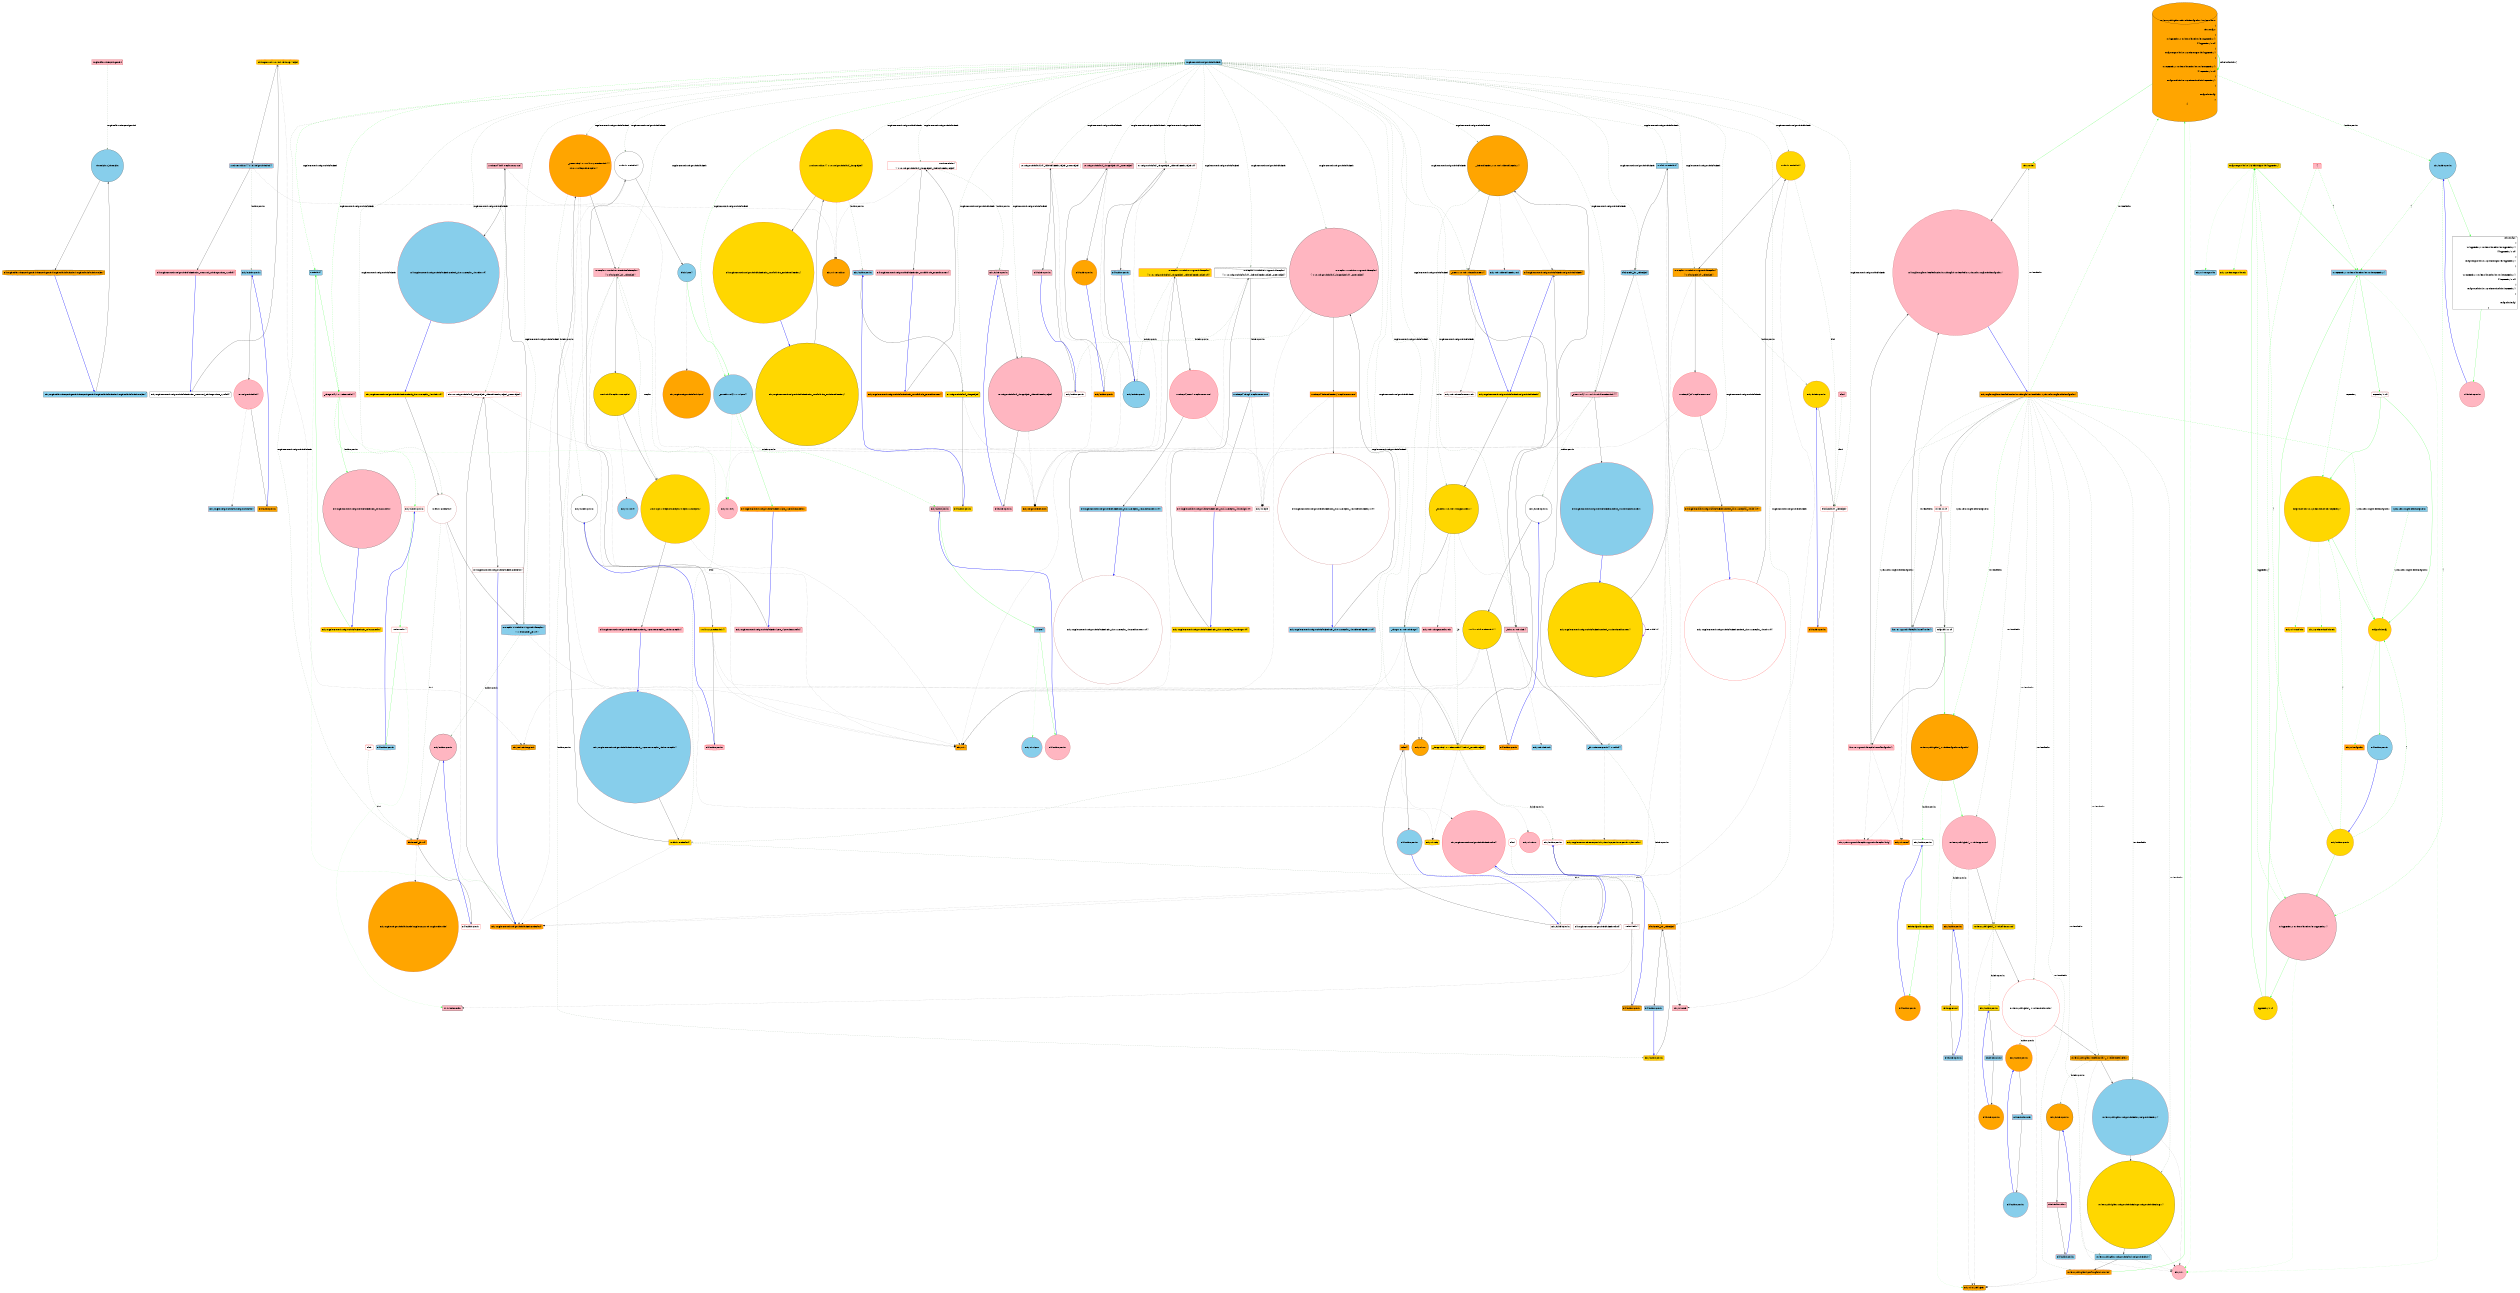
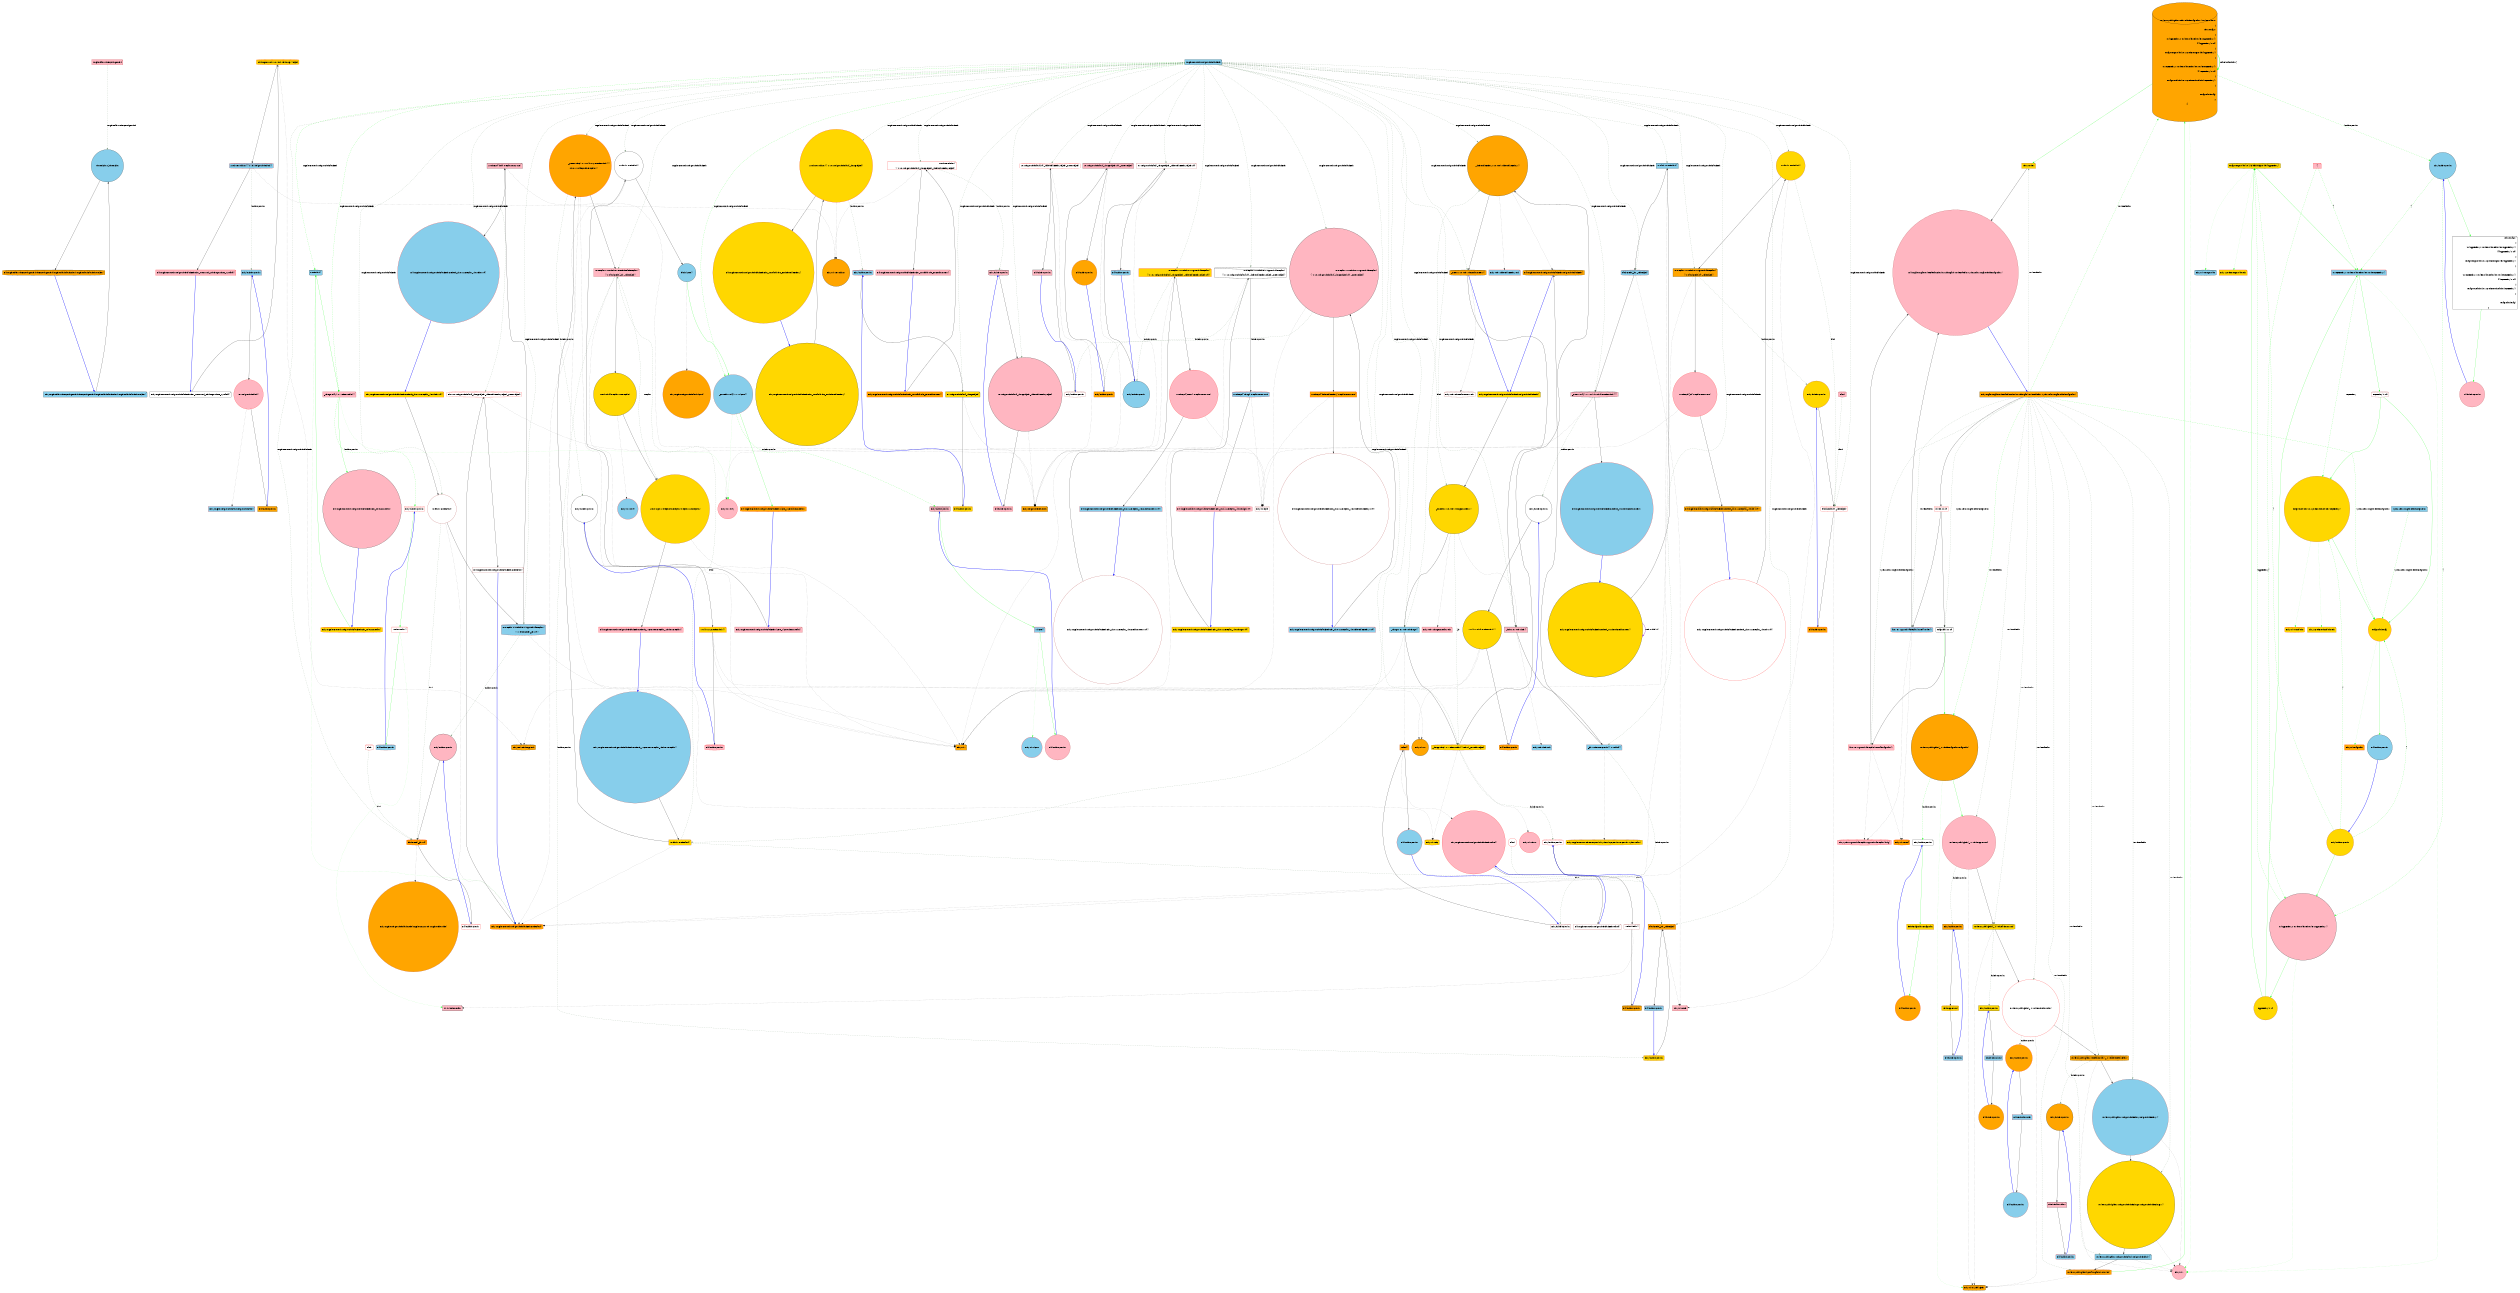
(1439, 394) -> (1439, 394)
